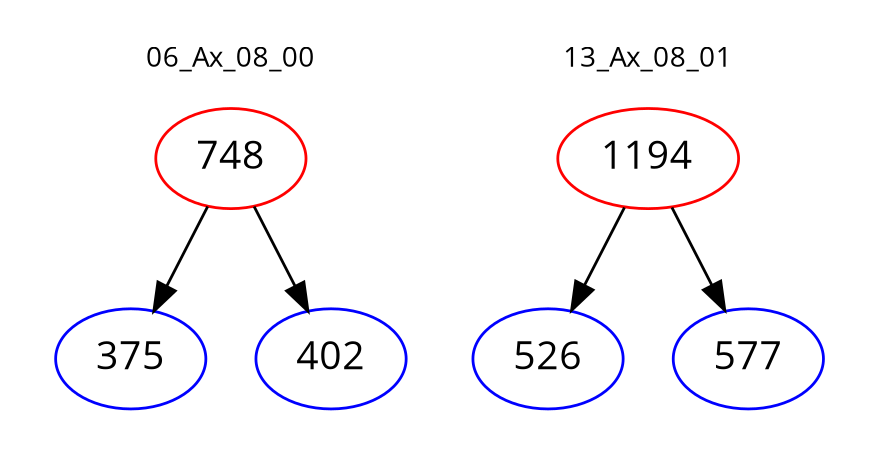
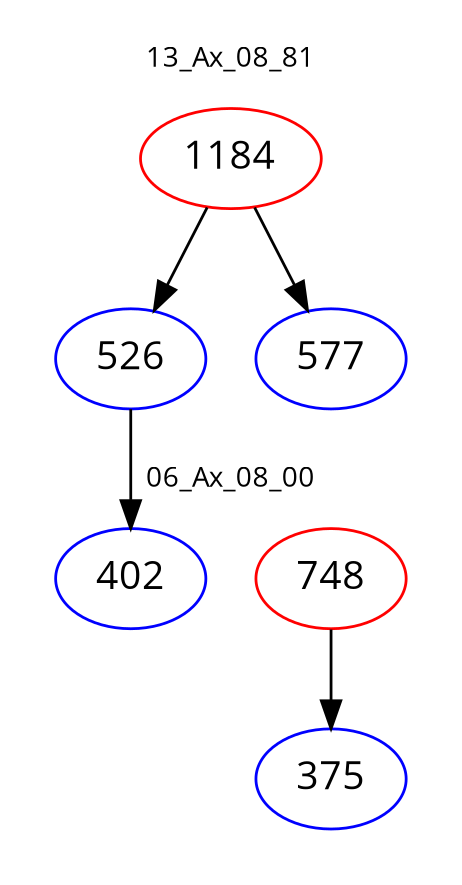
(648, 60) -> (231, 60)
(648, 159) -> (231, 159)
(275, 246) -> (131, 470)
